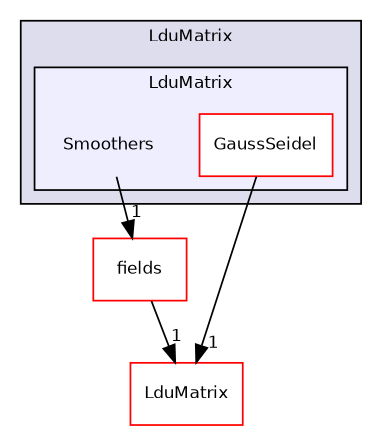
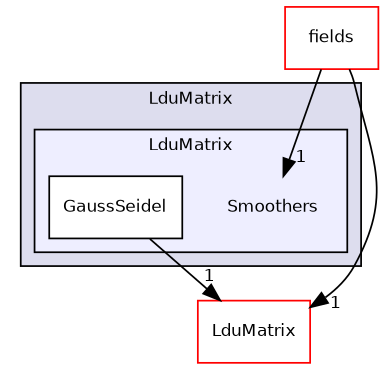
(266, 145) -> (116, 207)
(122, 199) -> (305, 114)
